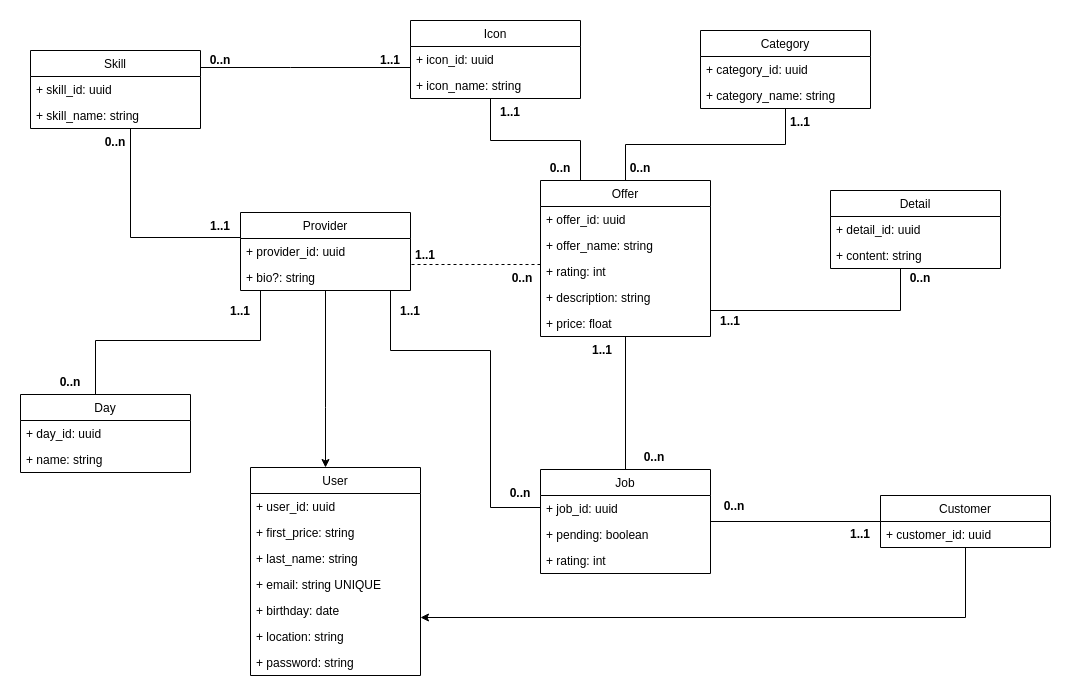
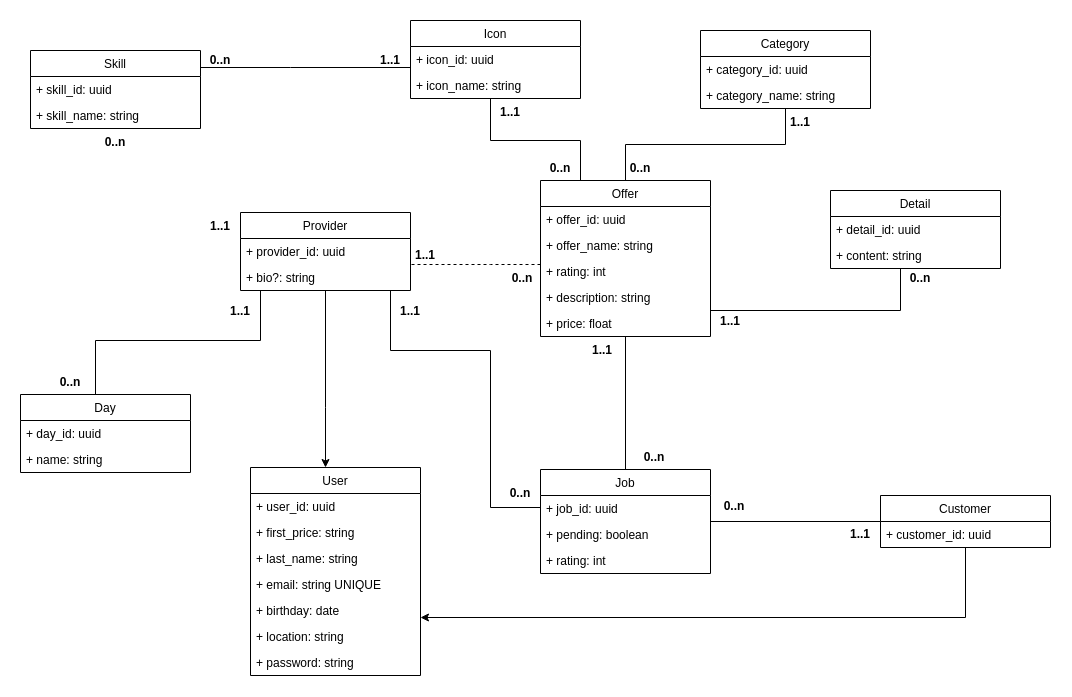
(131, 238) -> none
